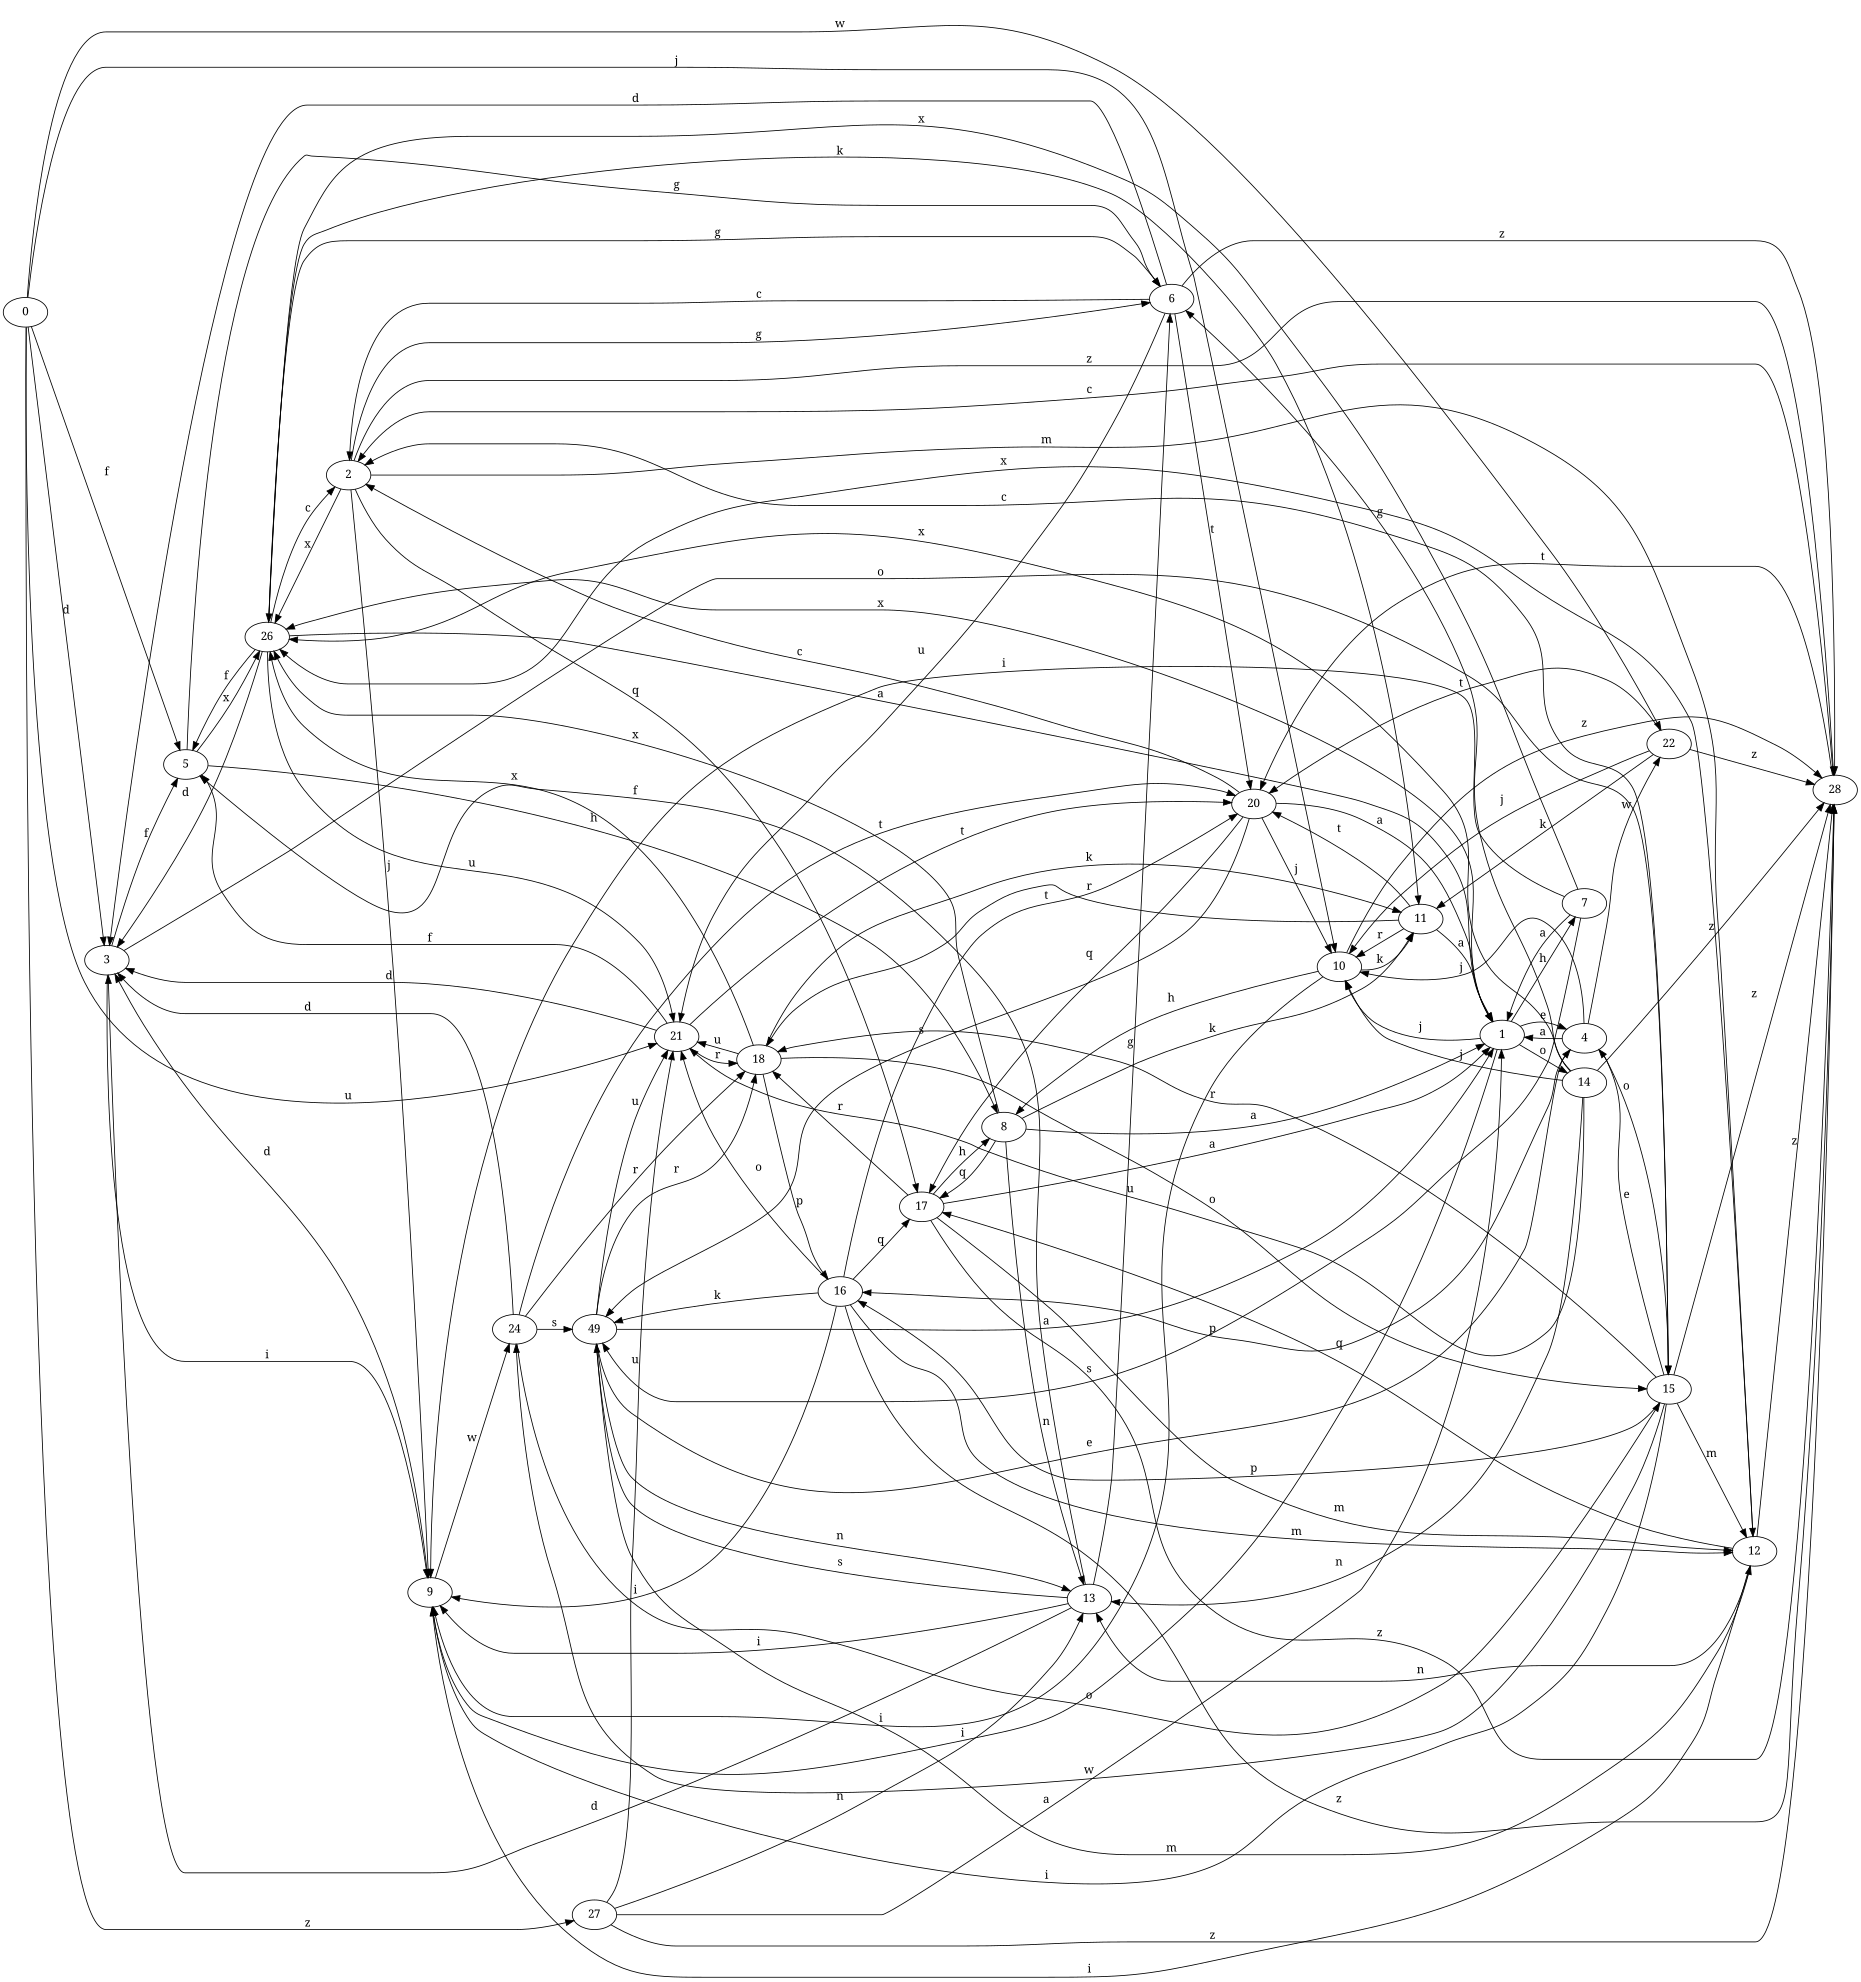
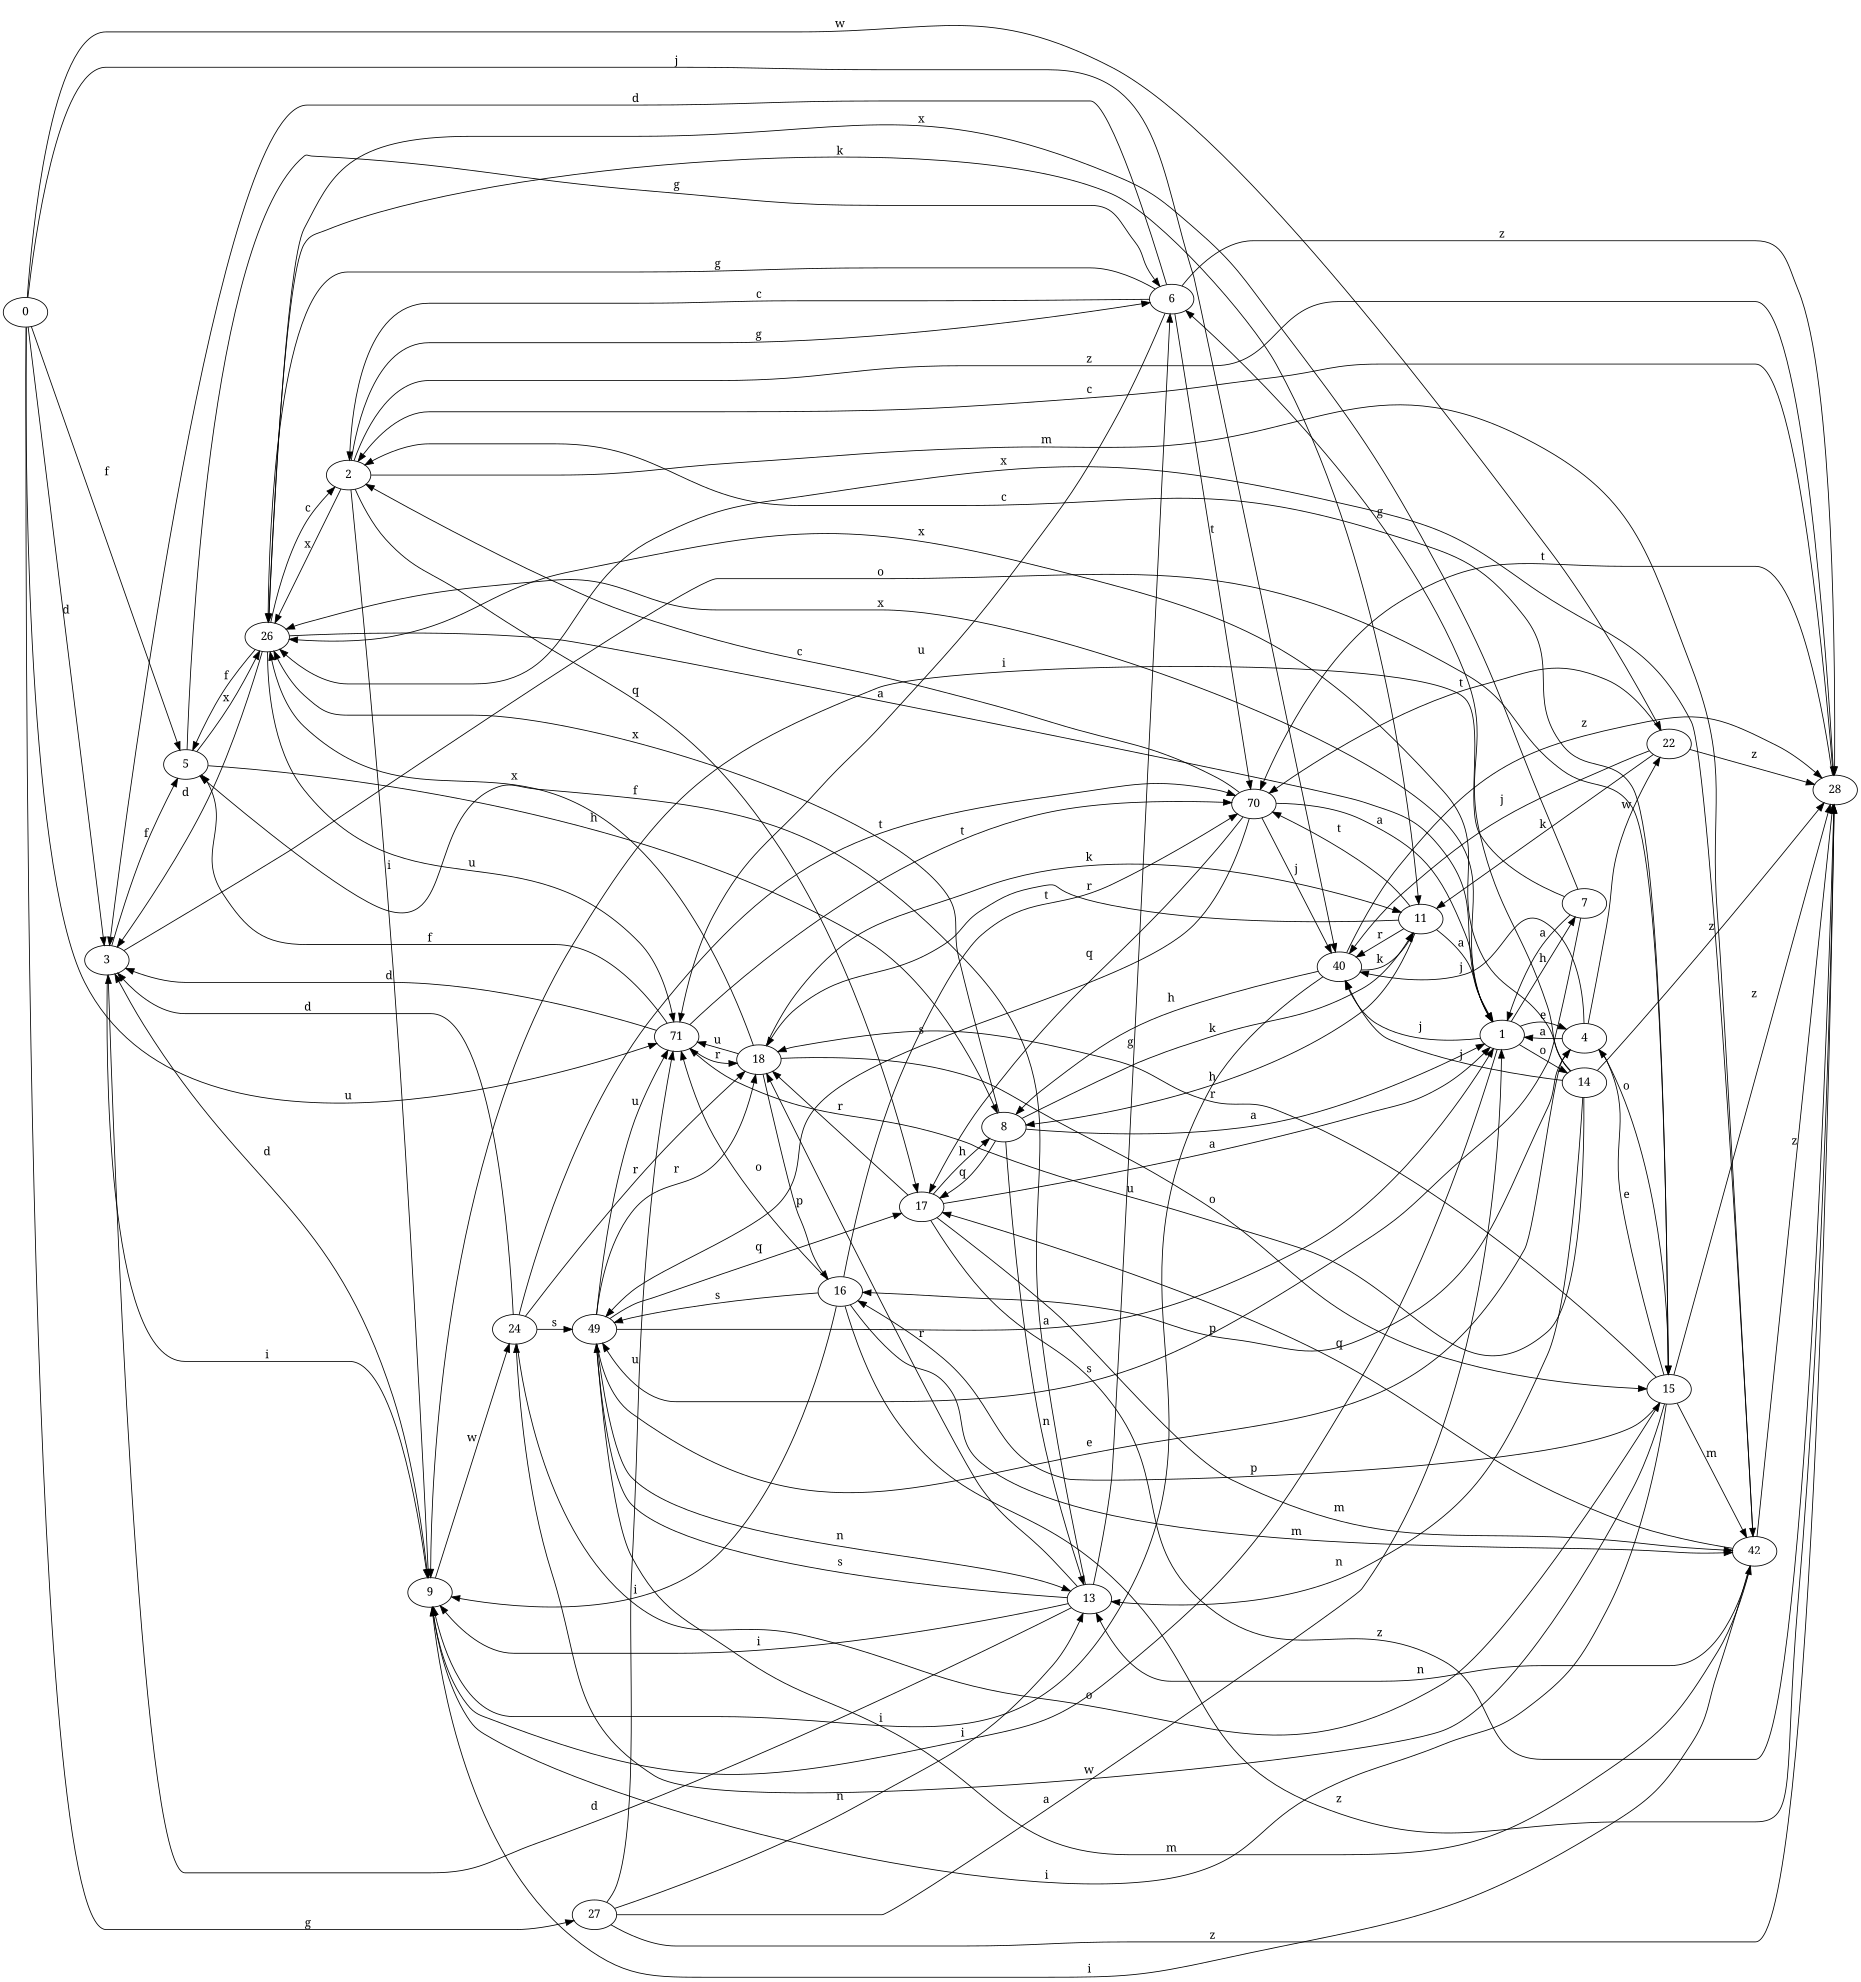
(552, 241) -> (571, 272)
(1254, 804) -> (1254, 804)
(389, 866) -> (389, 866)
(1339, 967) -> (1339, 967)
(677, 1037) -> (677, 1037)
none -> (1250, 1071)
(879, 1253) -> (750, 1264)
(718, 1296) -> (718, 1296)
none -> (905, 1347)
(1755, 1551) -> (1755, 1551)
(308, 1923) -> (308, 1923)
